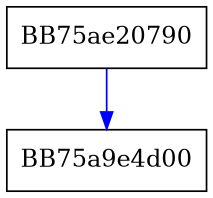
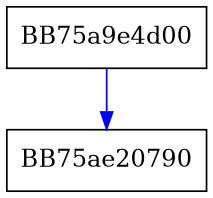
(107, 90) -> (107, 90)
